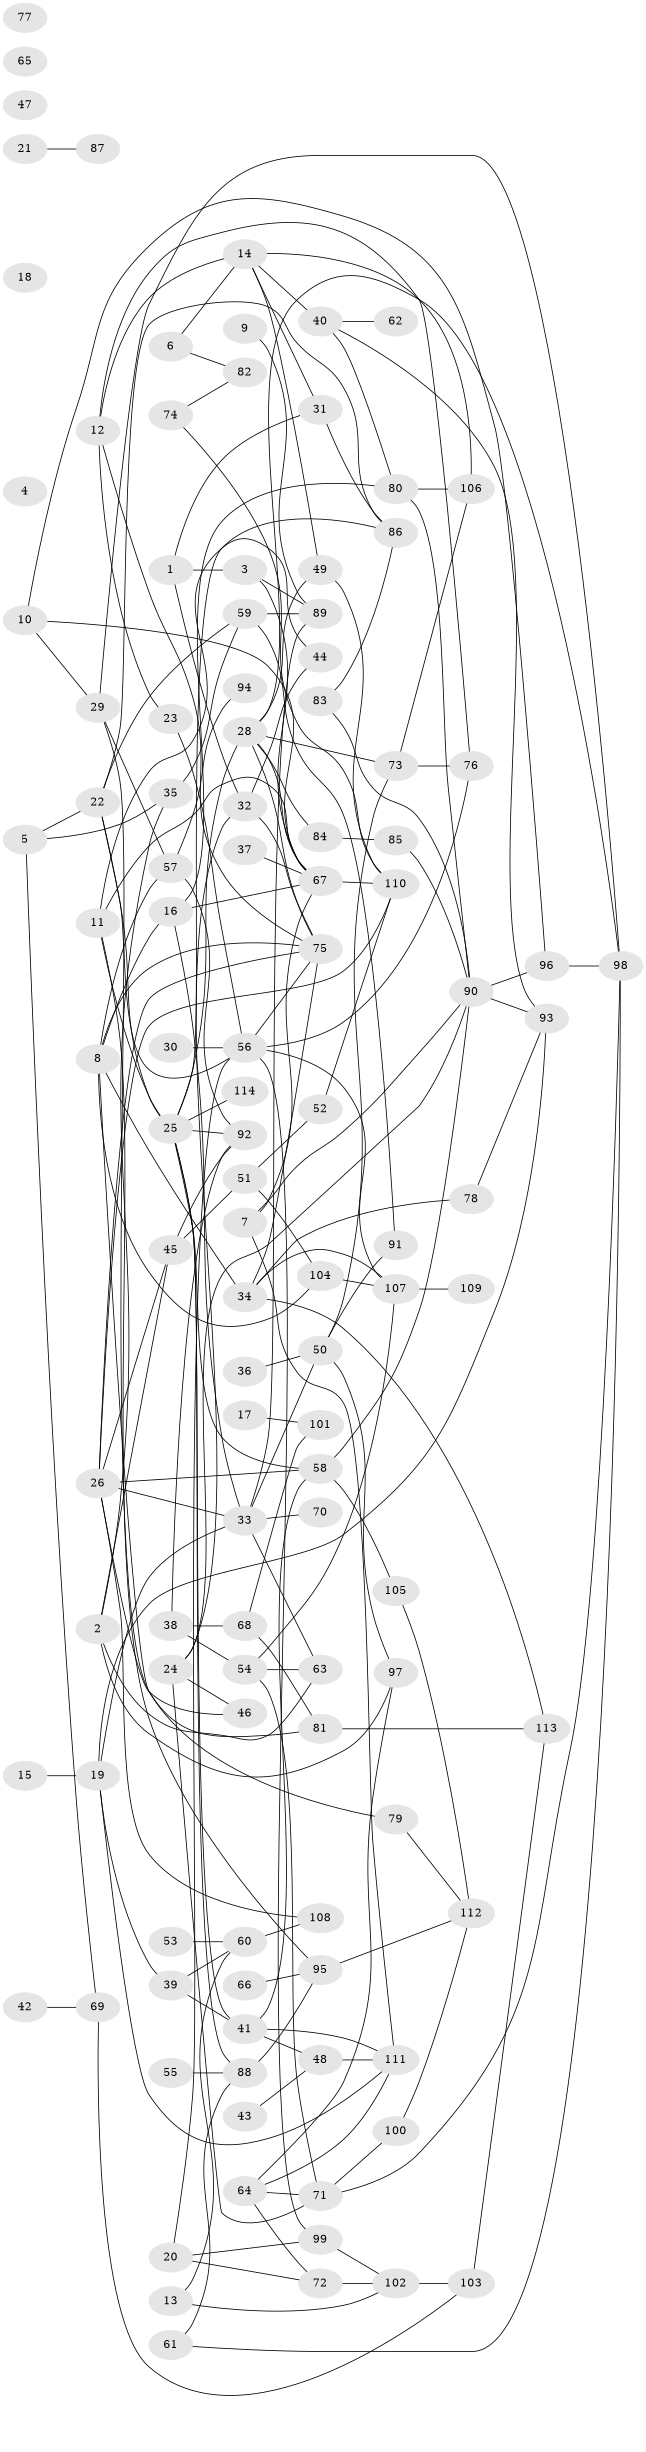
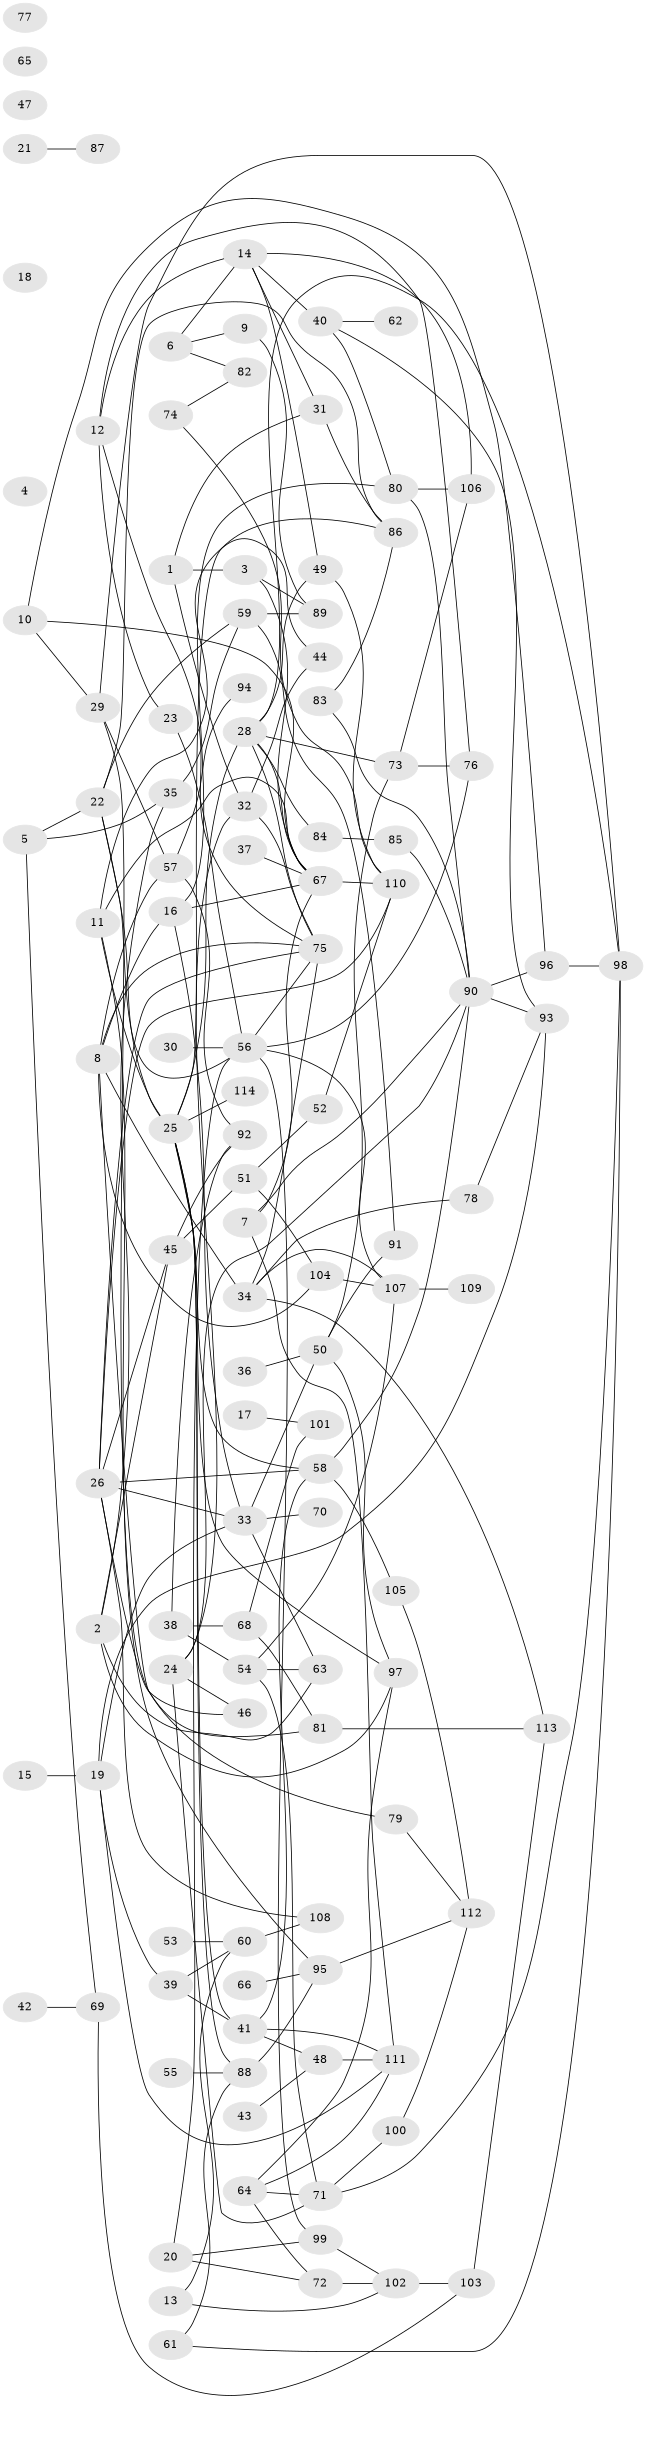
none -> (208, 338)
(274, 1065) -> none
(215, 1133) -> (224, 1545)
